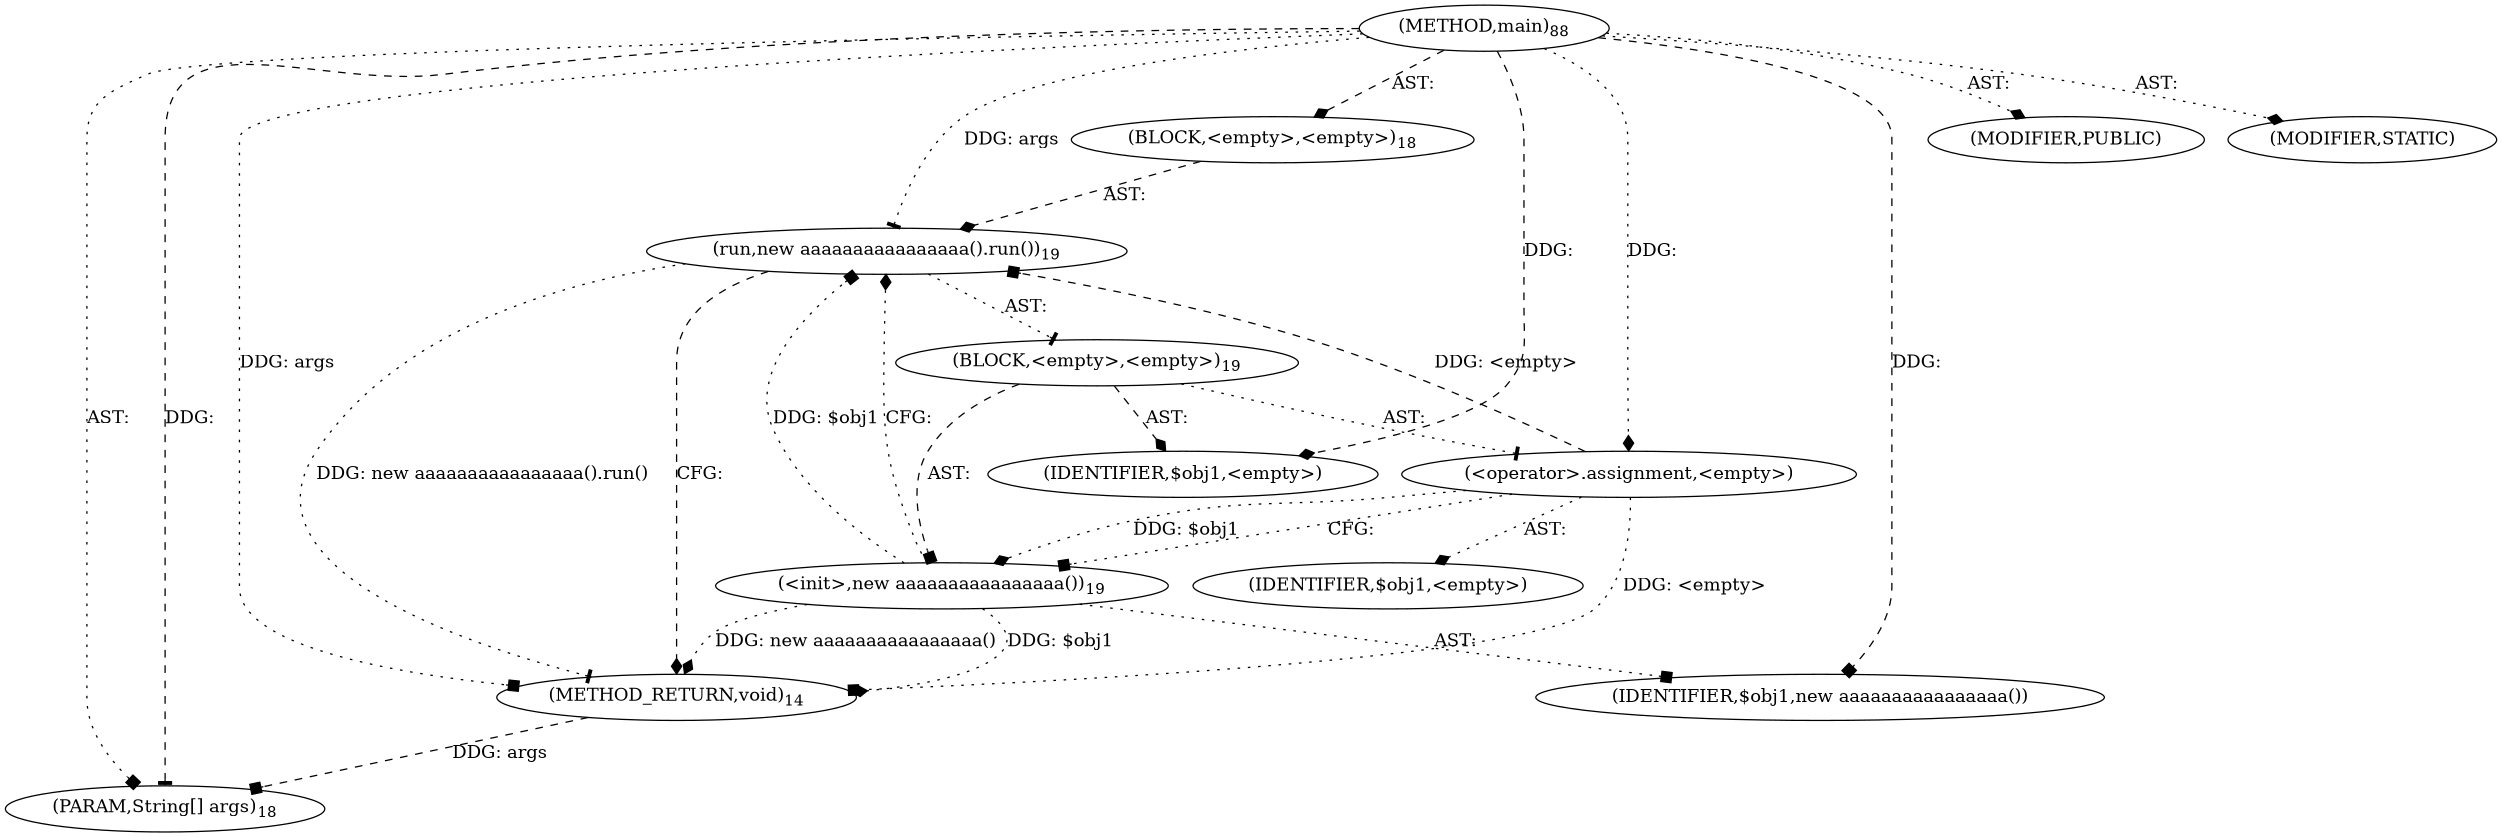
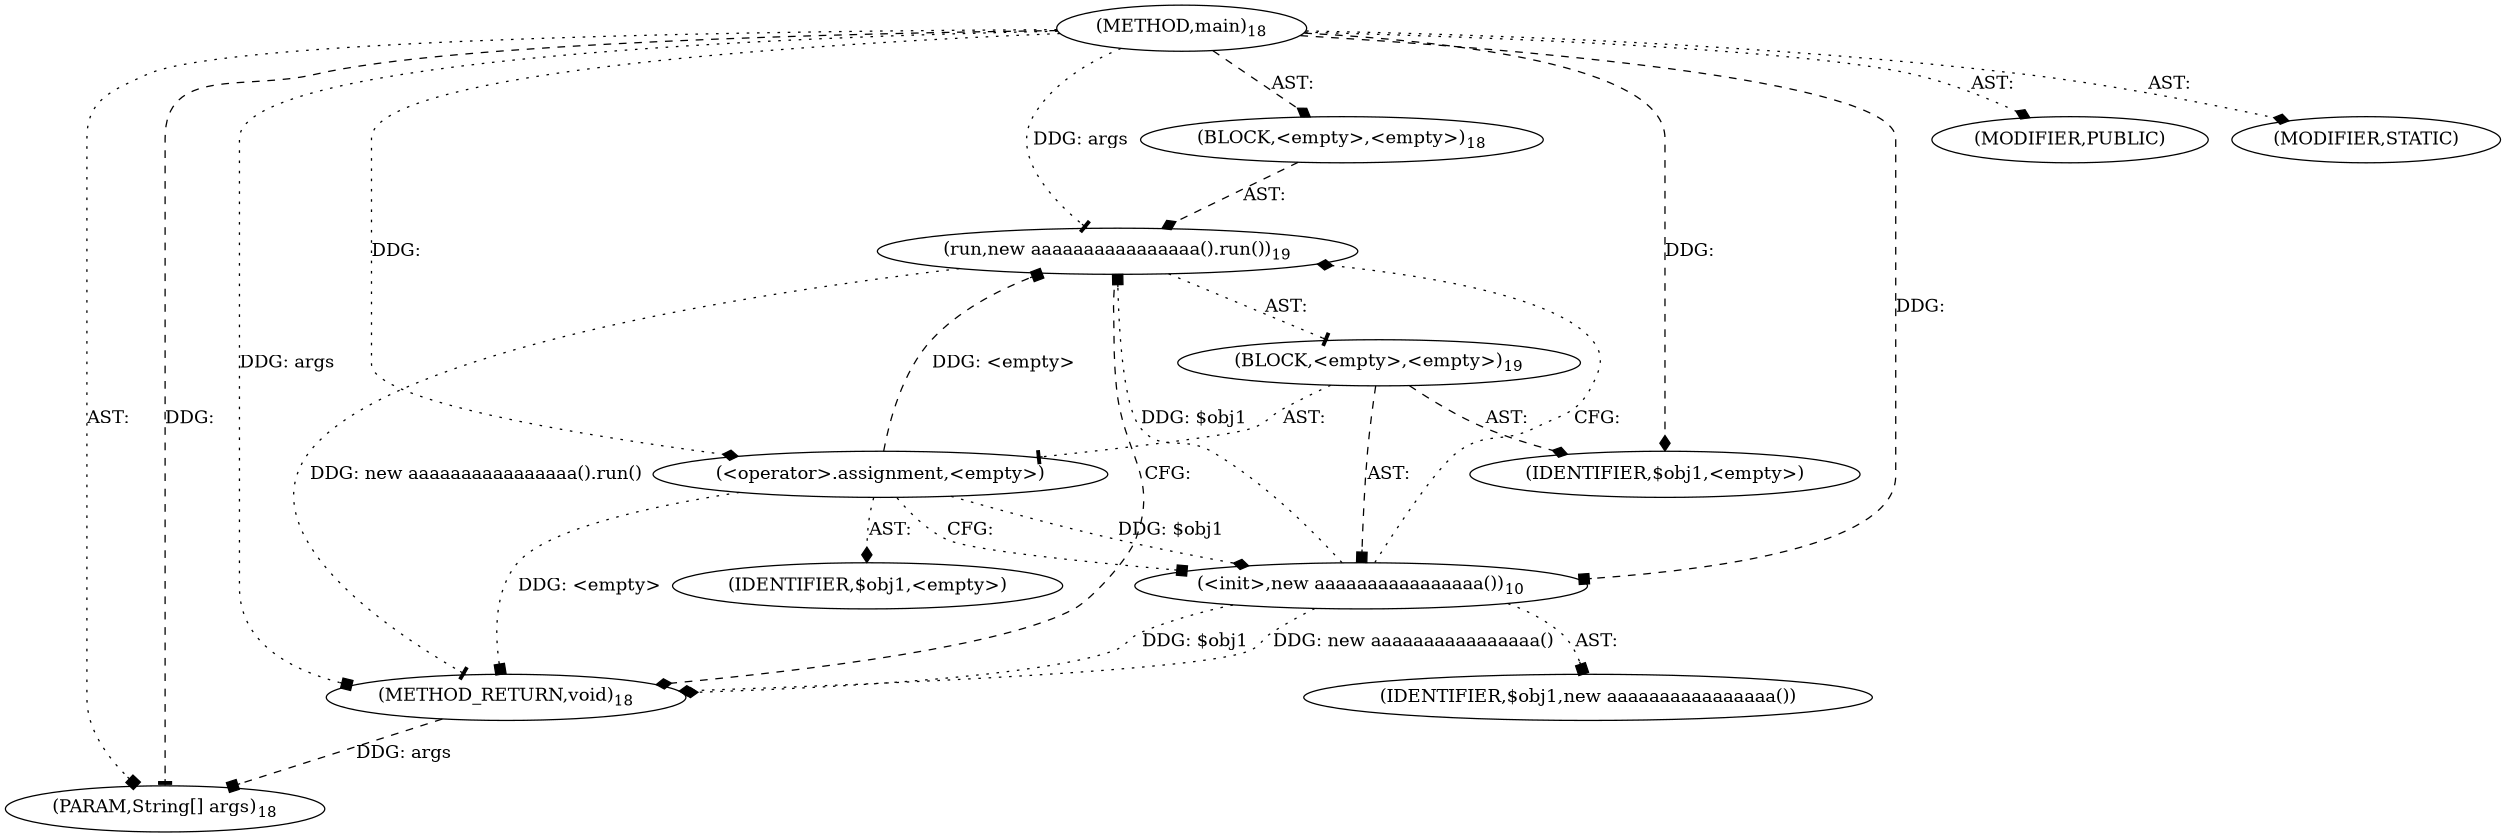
(1560, 26) -> (1257, 26)
(1892, 245) -> (1896, 169)
(1096, 584) -> (1515, 584)
(795, 695) -> (624, 695)
